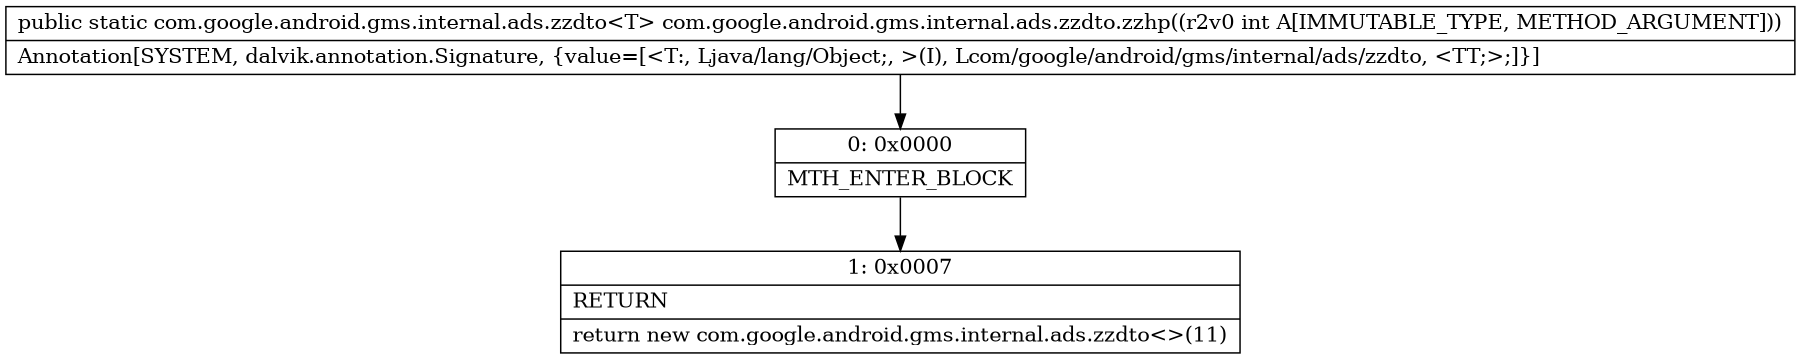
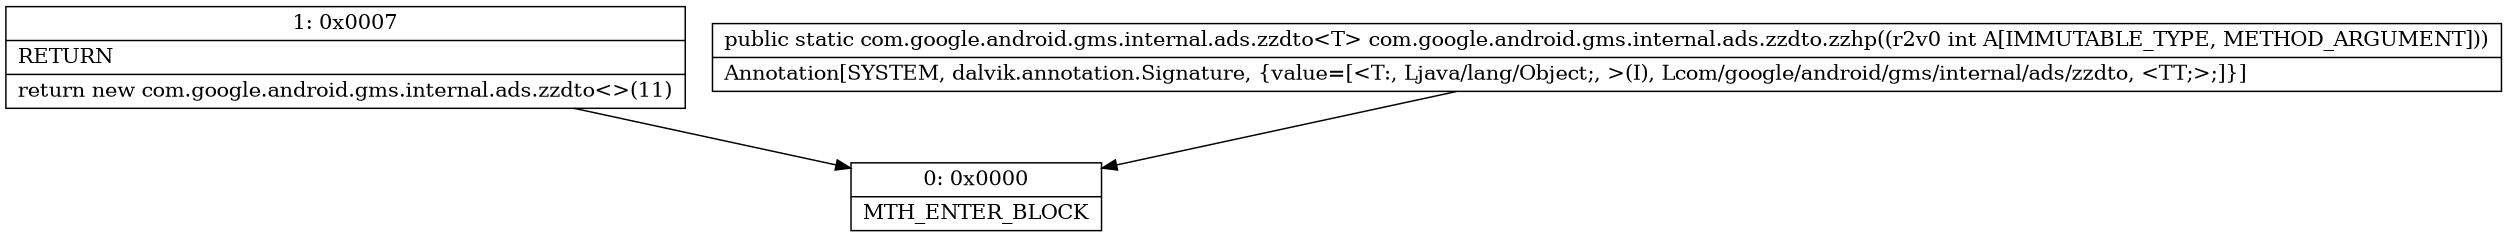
(900, 217) -> (705, 137)
